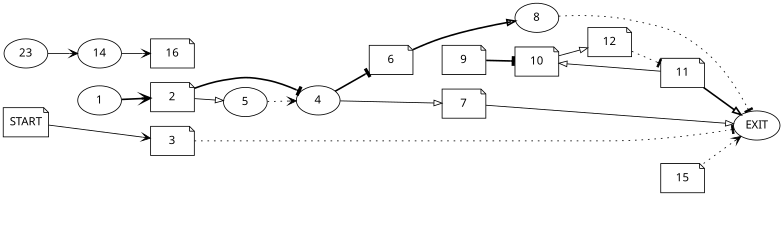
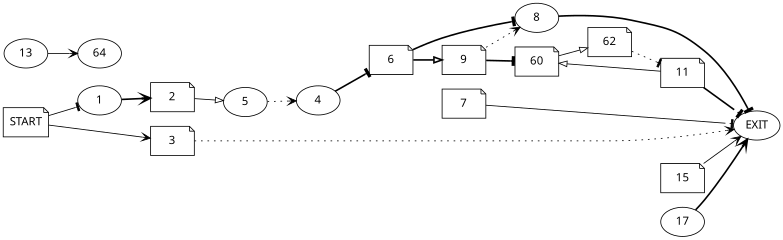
(670, 30) -> (670, 30)
(461, 33) -> (461, 33)
none -> (500, 39)
(610, 42) -> (610, 42)
(26, 53) -> (26, 53)
(100, 53) -> (100, 53)
(172, 53) -> none
none -> (424, 60)
(537, 62) -> (537, 62)
(246, 78) -> none
(719, 99) -> (719, 99)
(387, 102) -> none
none -> (62, 112)
(606, 114) -> (606, 114)
(461, 141) -> (461, 141)
(719, 152) -> (719, 152)
none -> (683, 222)
